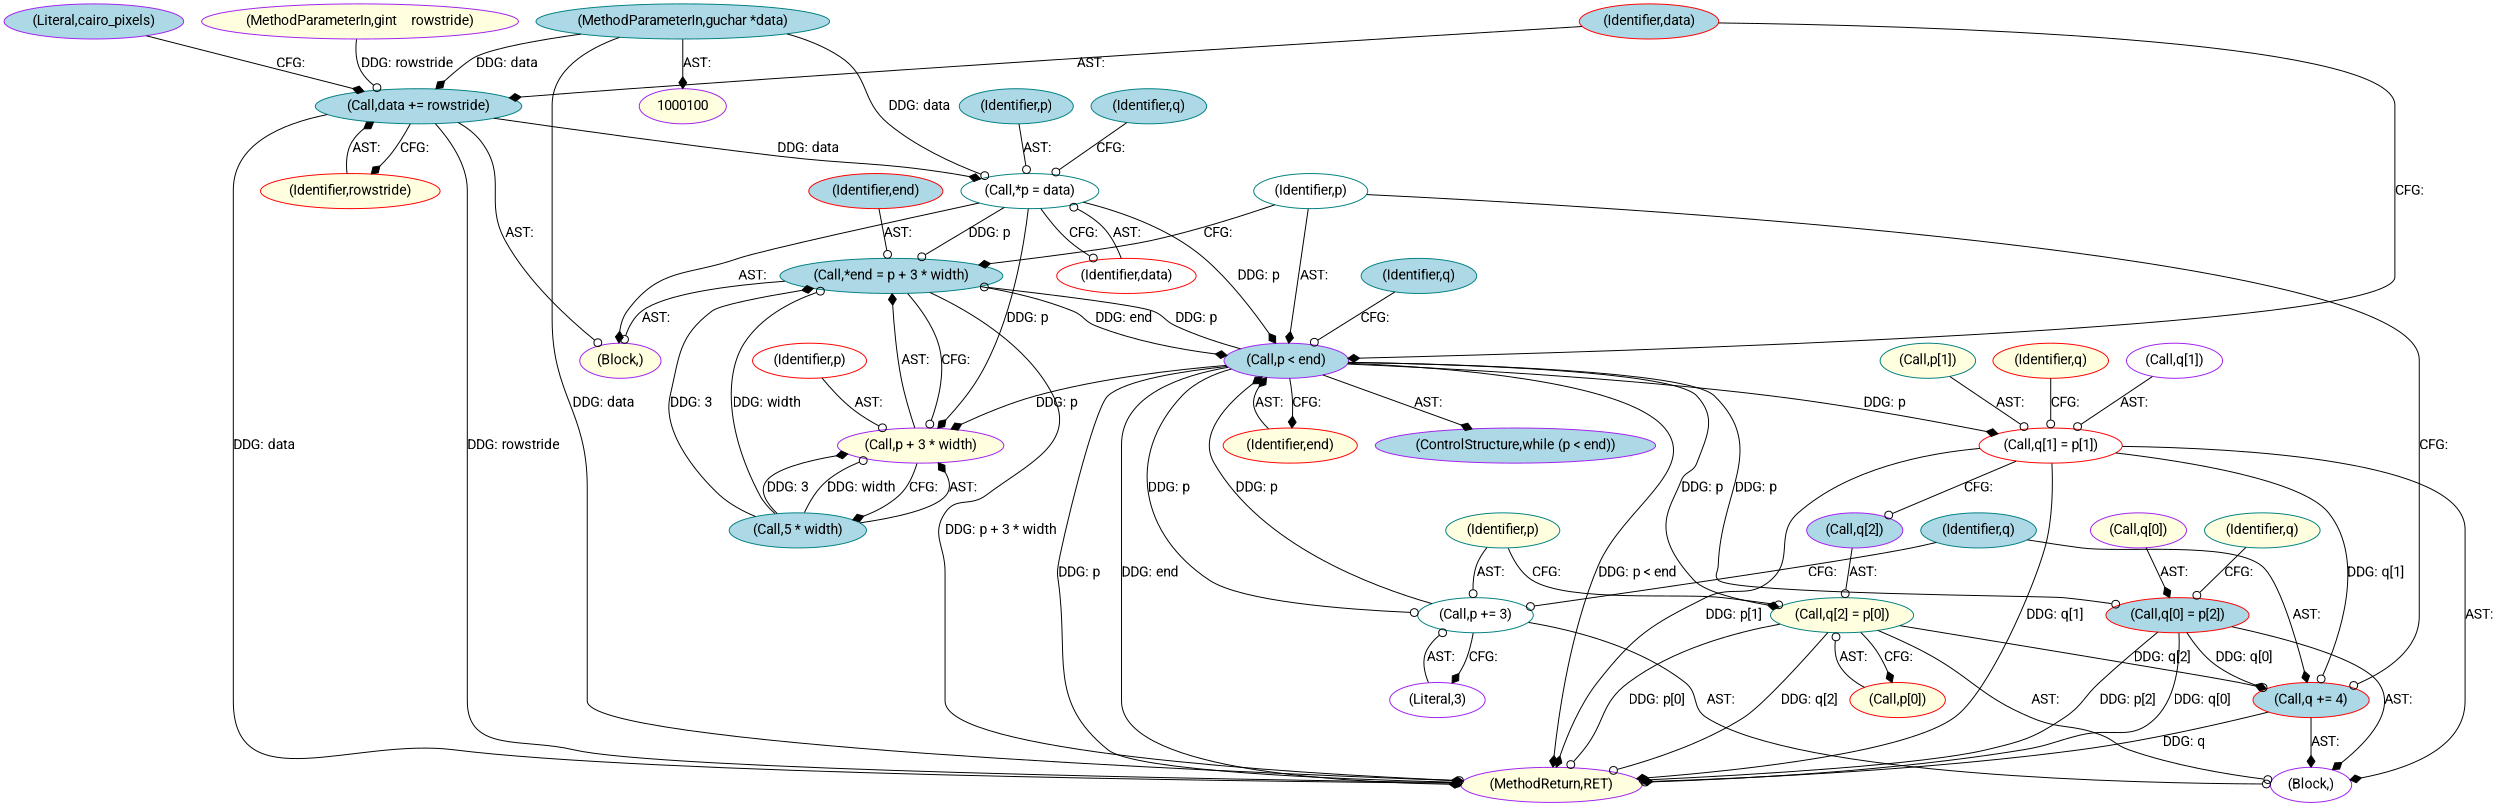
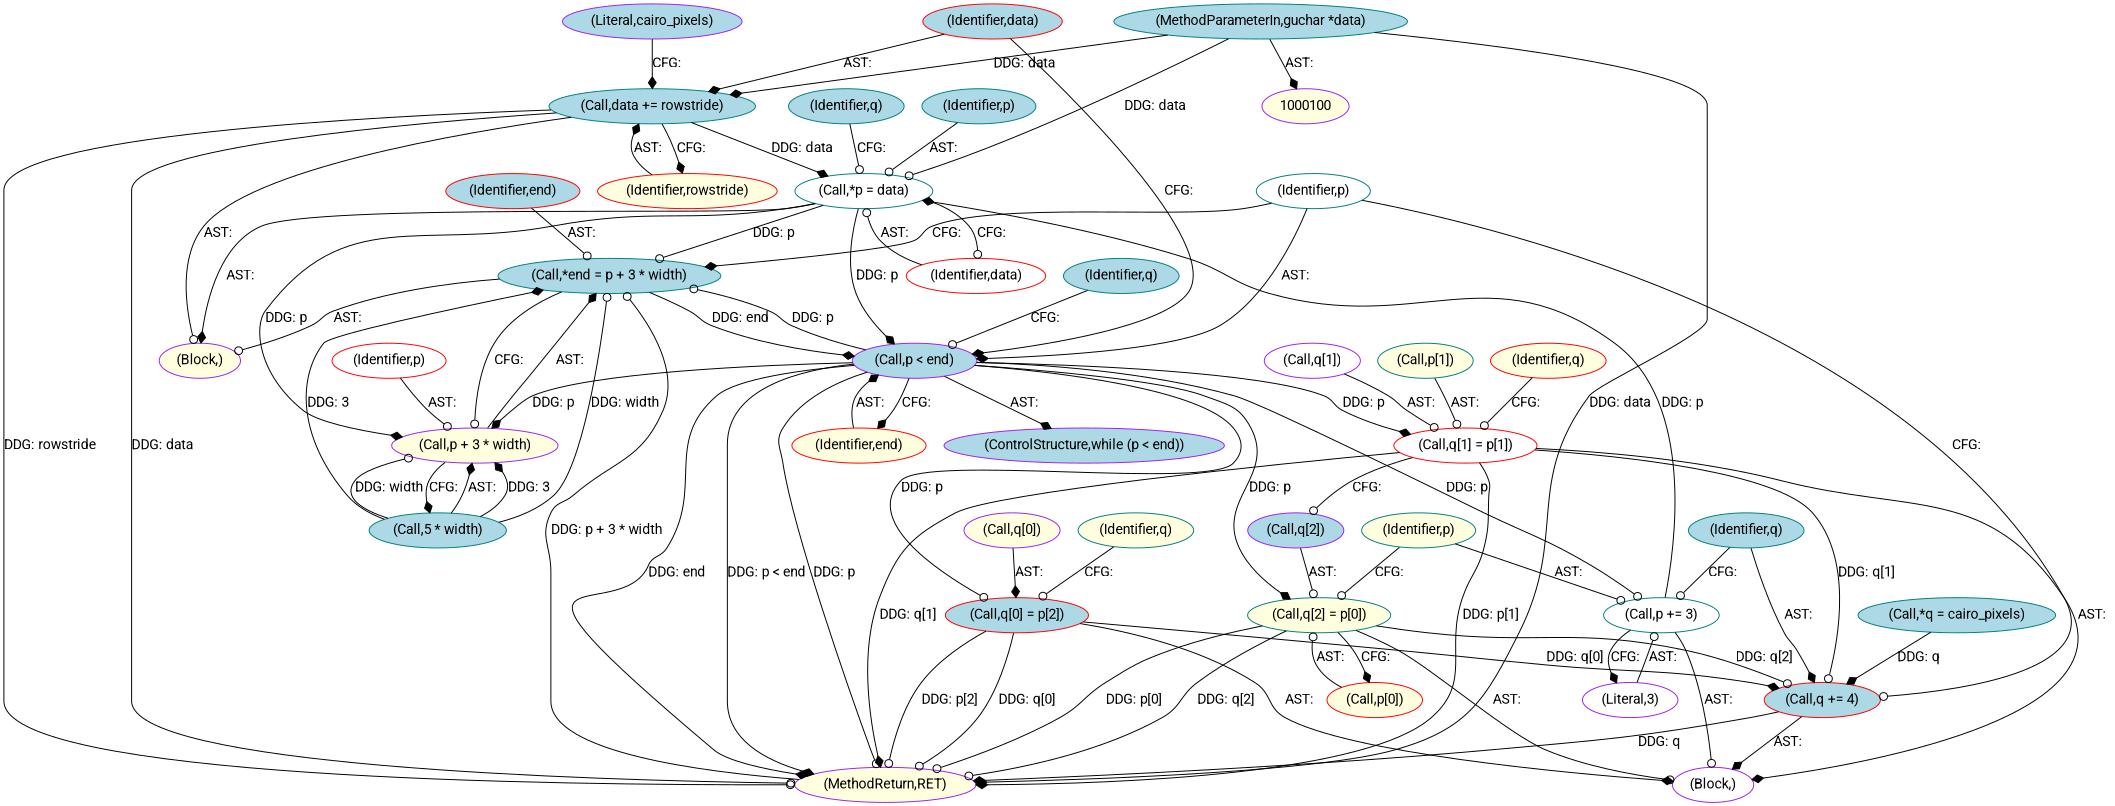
(360, 21) -> none
(1271, 526) -> (1408, 304)
none -> (1957, 615)
(945, 696) -> (551, 604)
